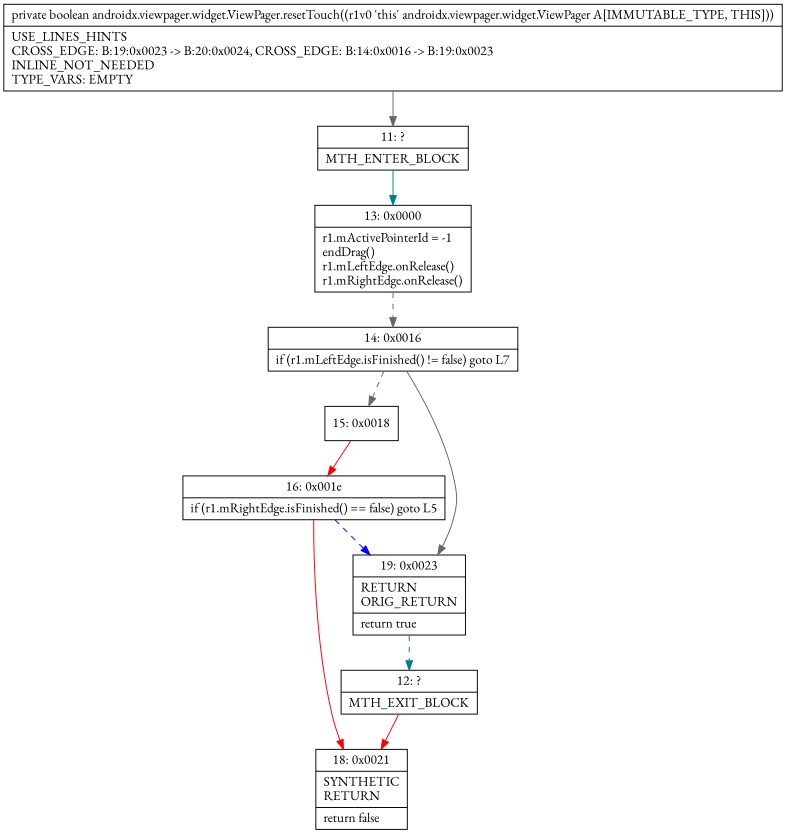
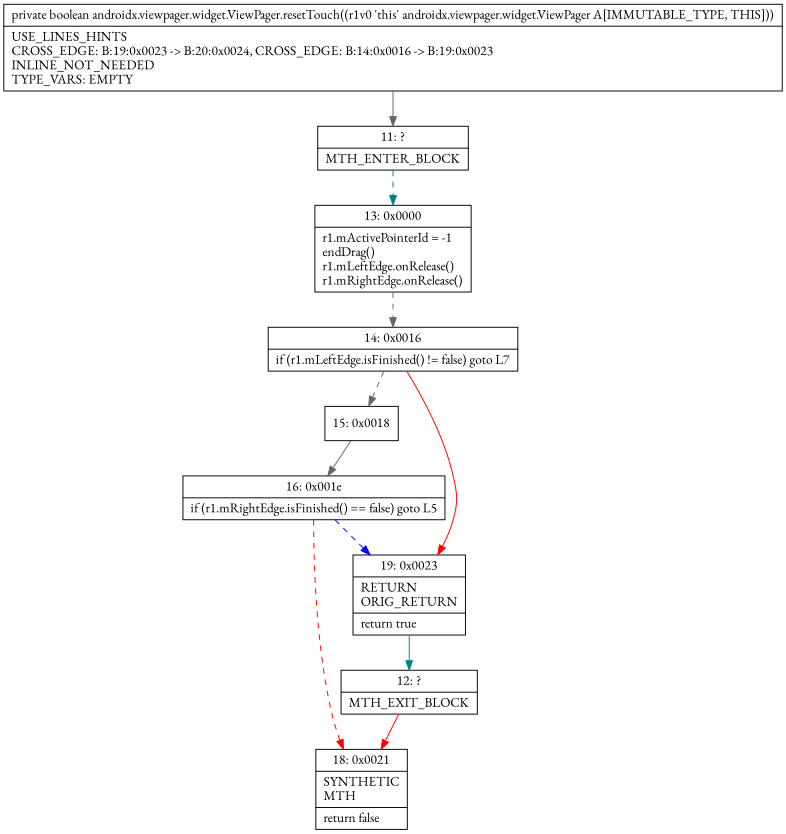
(393, 183) -> (393, 183)
(342, 454) -> (342, 454)
(447, 456) -> (447, 456)
(319, 631) -> (319, 631)
(409, 648) -> (409, 648)
(352, 796) -> (340, 796)
